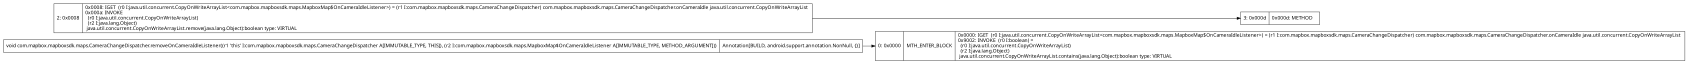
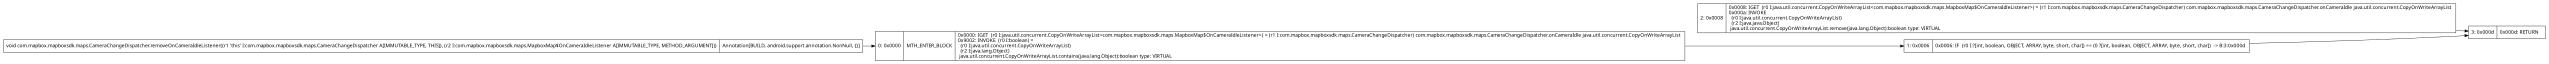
(1294, 18) -> (2521, 32)
(111, 23) -> (1754, 23)
none -> (2077, 46)
